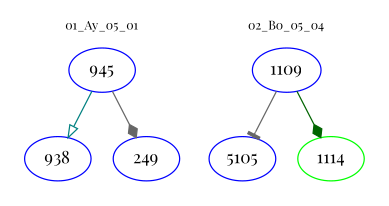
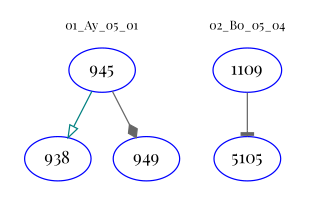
(146, 159) -> (146, 159)
(331, 159) -> none
